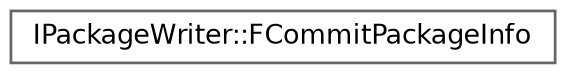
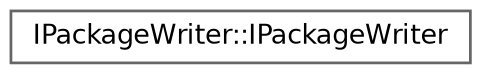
(283, 37) -> (241, 37)
